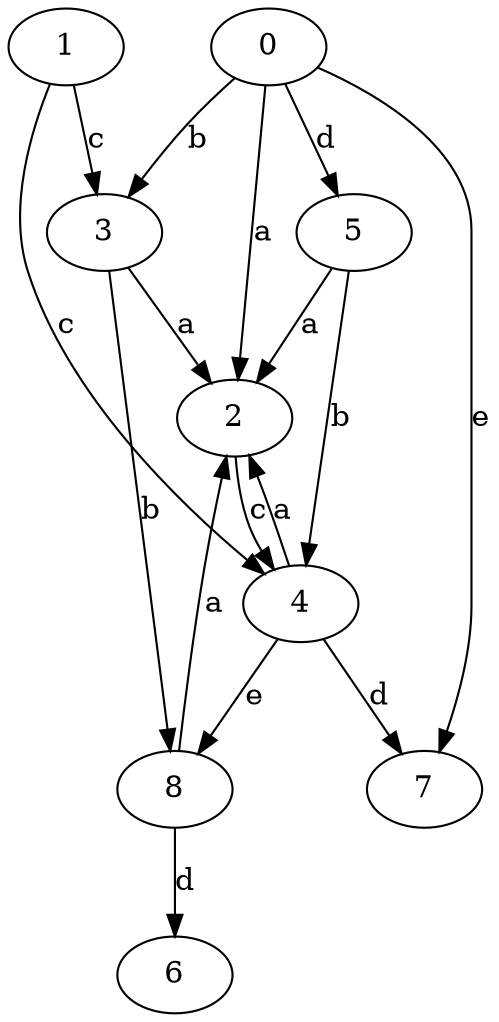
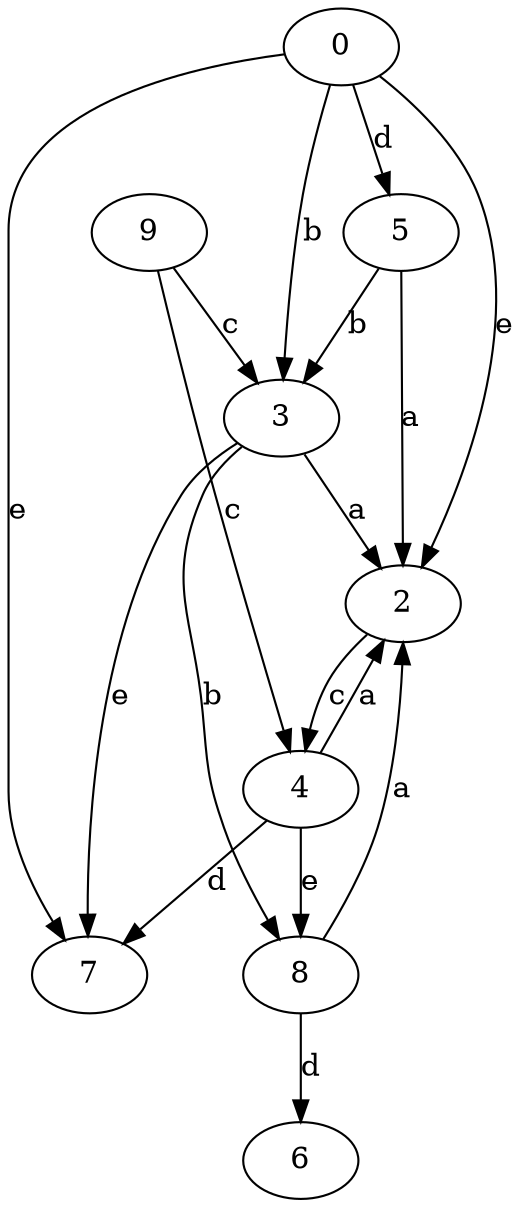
(66, 47) -> (149, 233)
(263, 233) -> (505, 325)
(329, 407) -> (347, 316)
none -> (115, 661)
